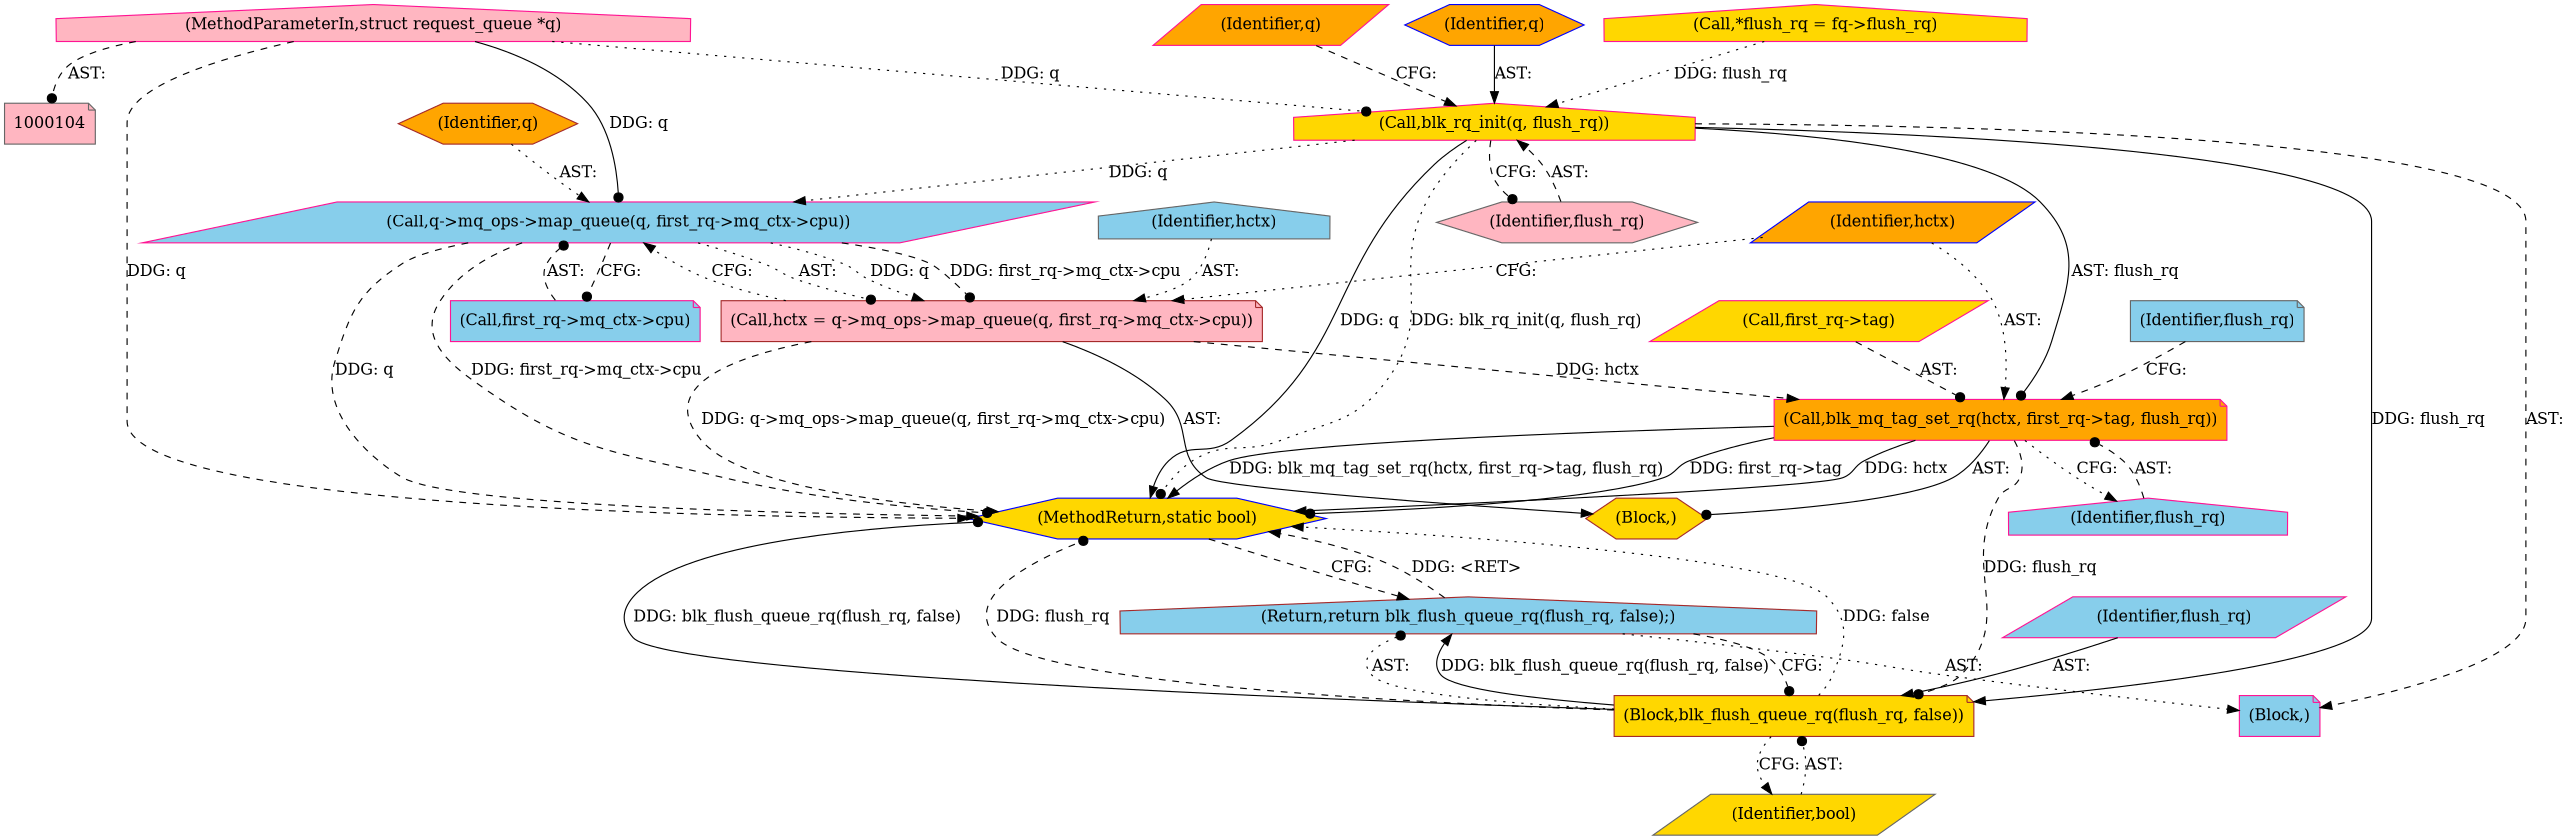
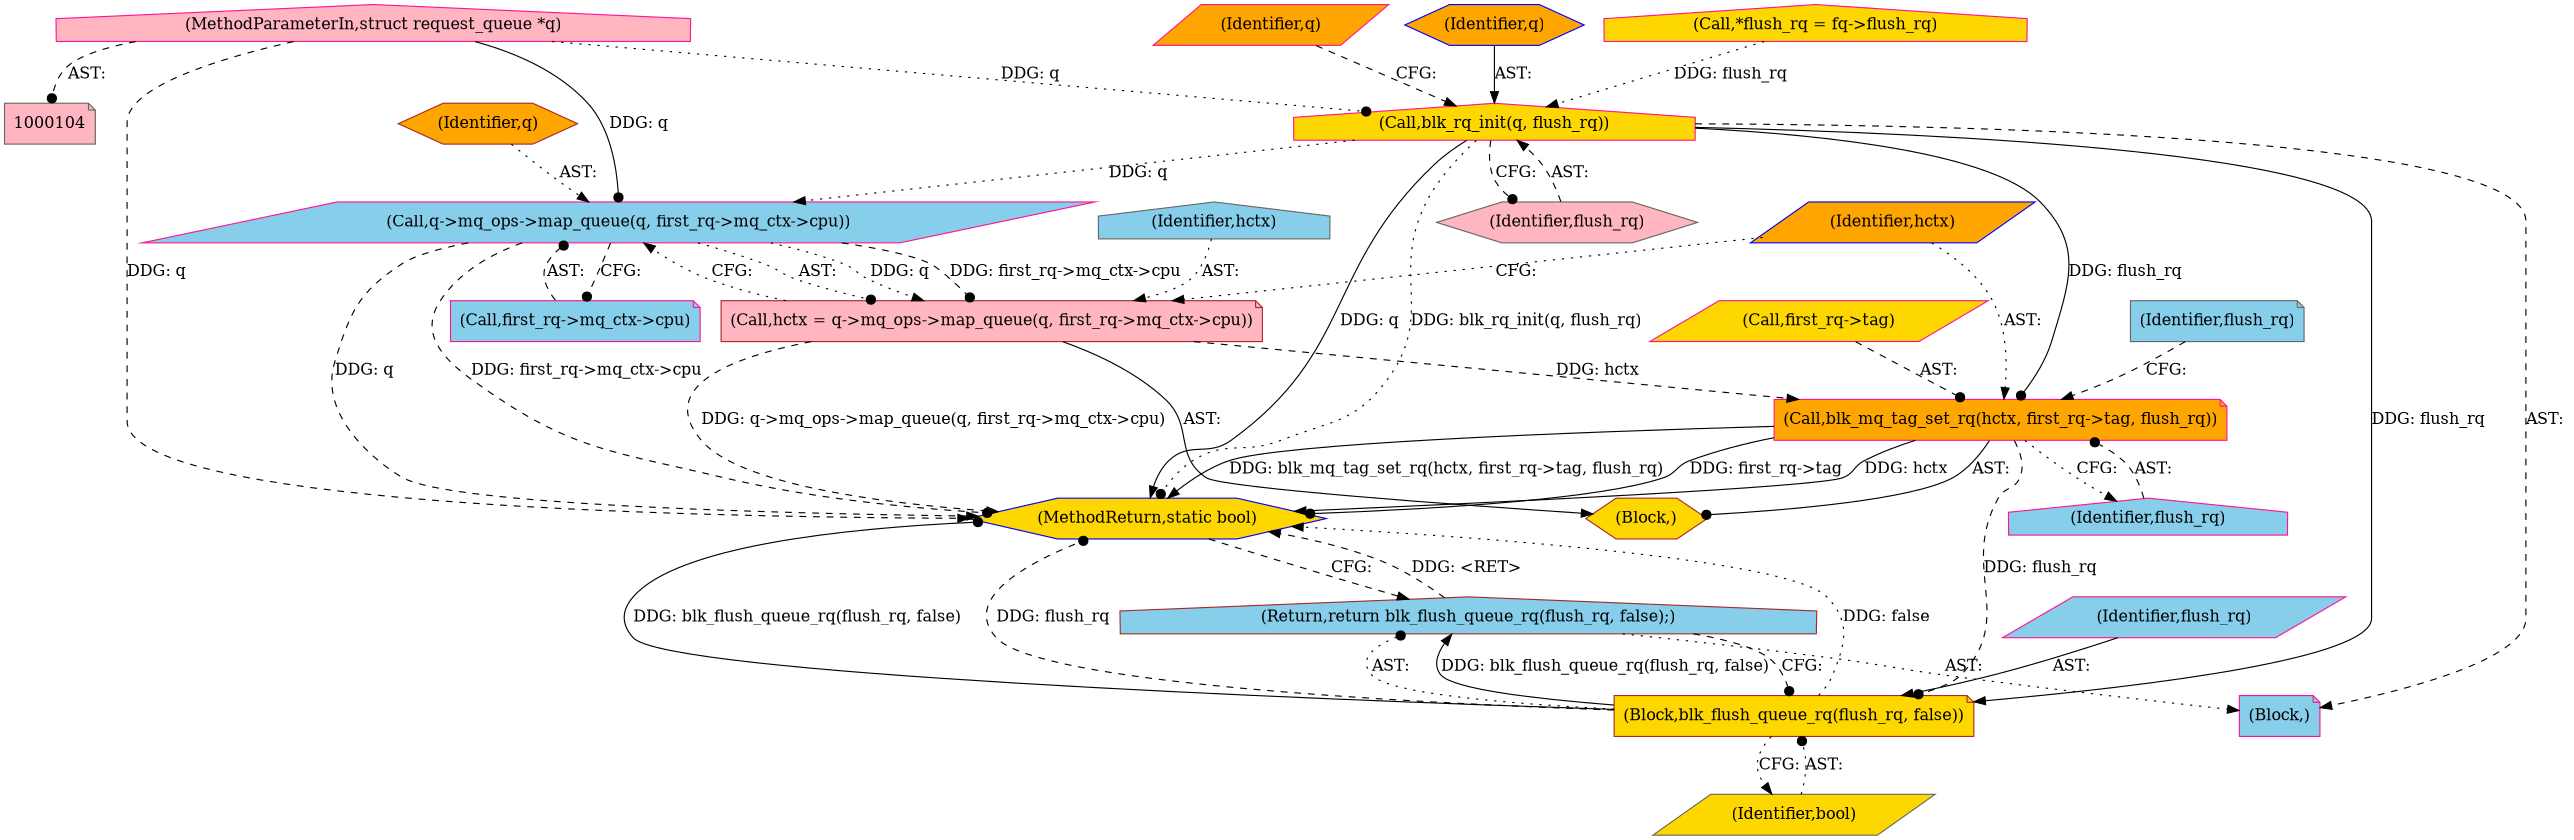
(2125, 272) -> (2125, 272)
